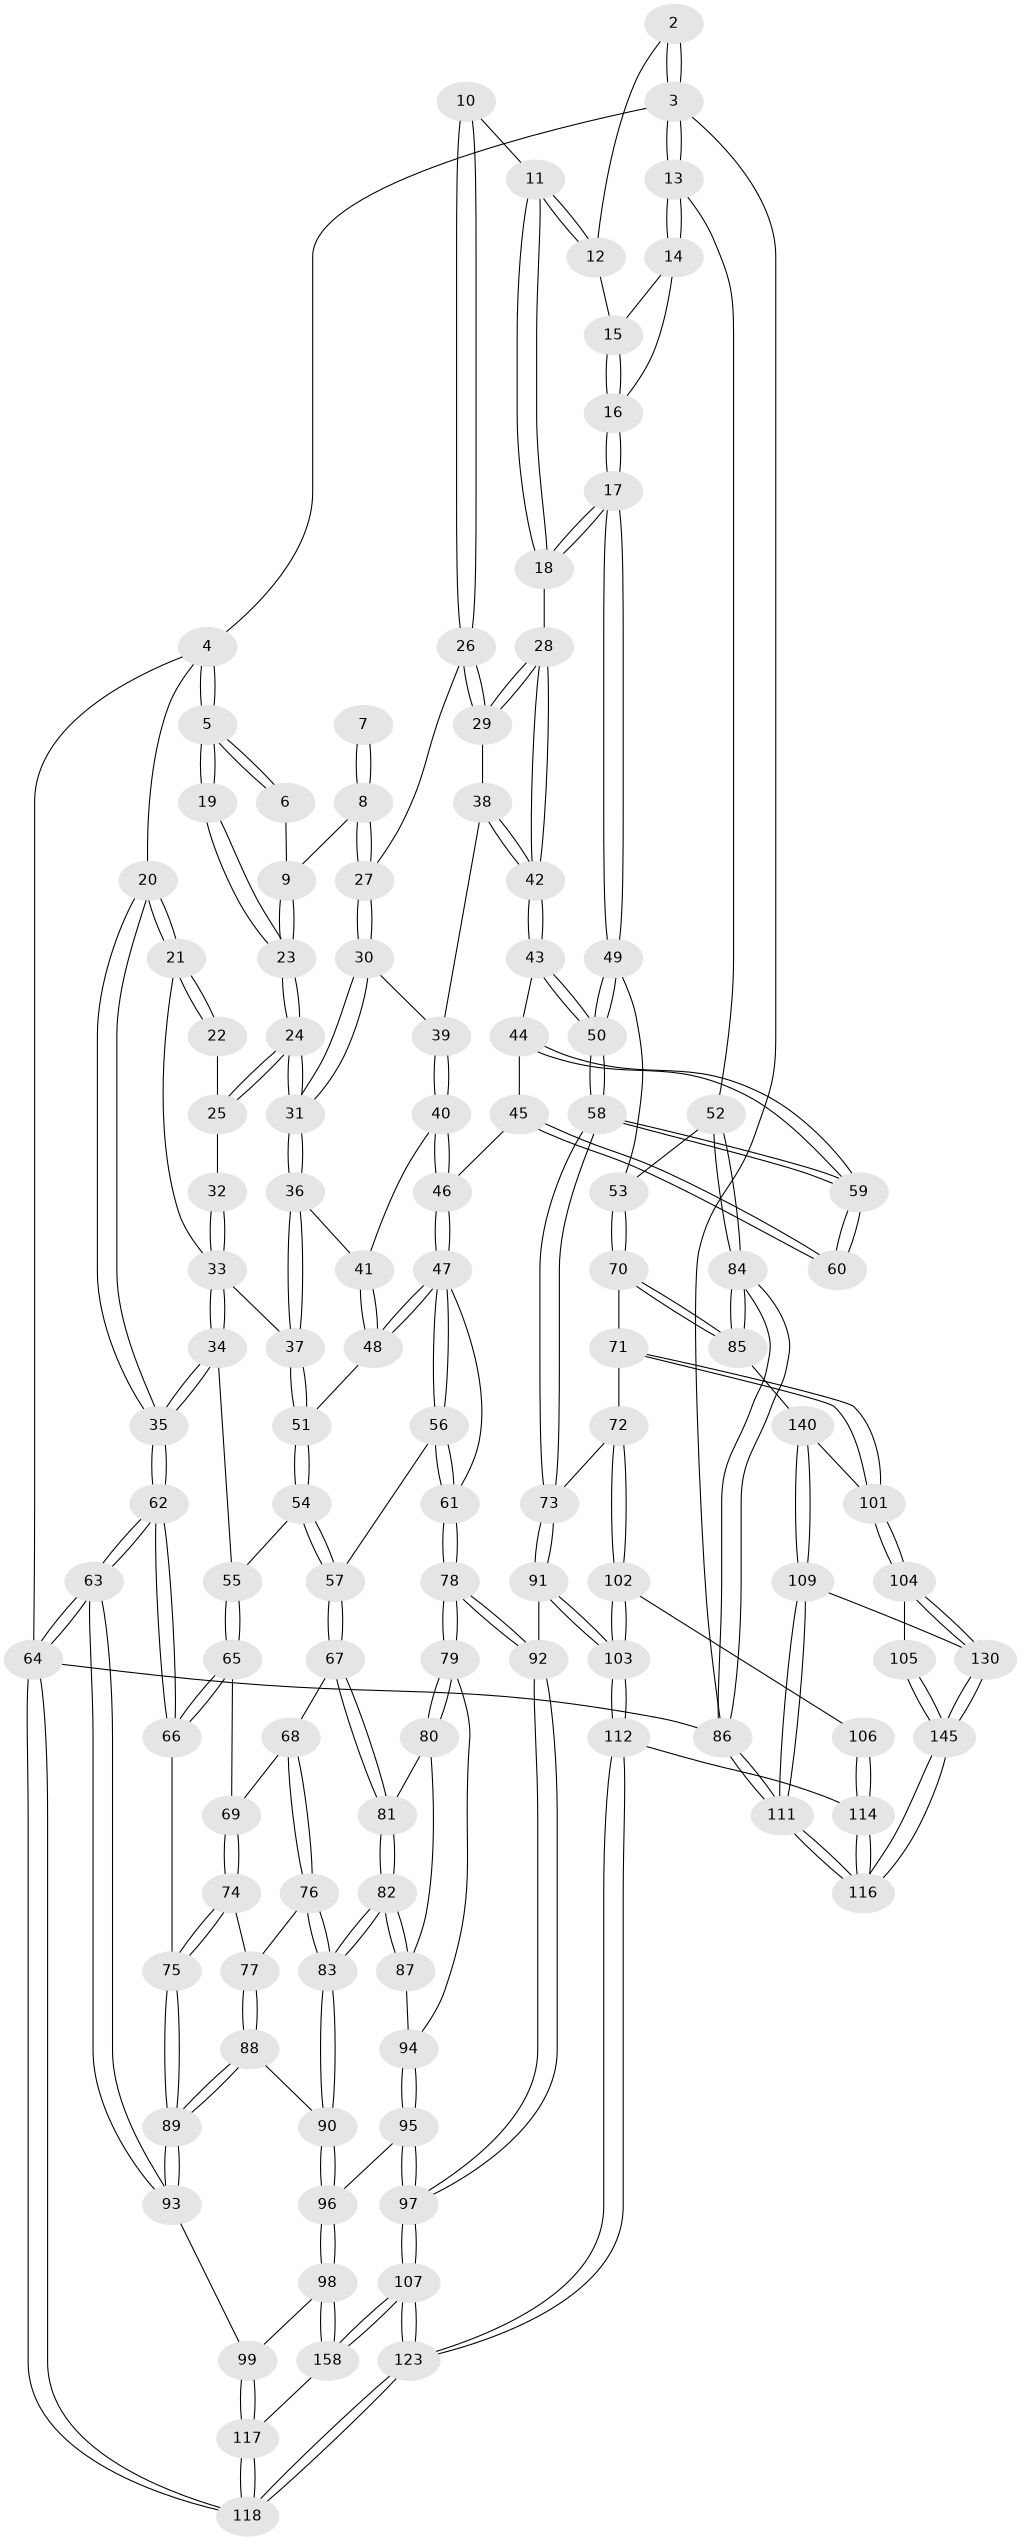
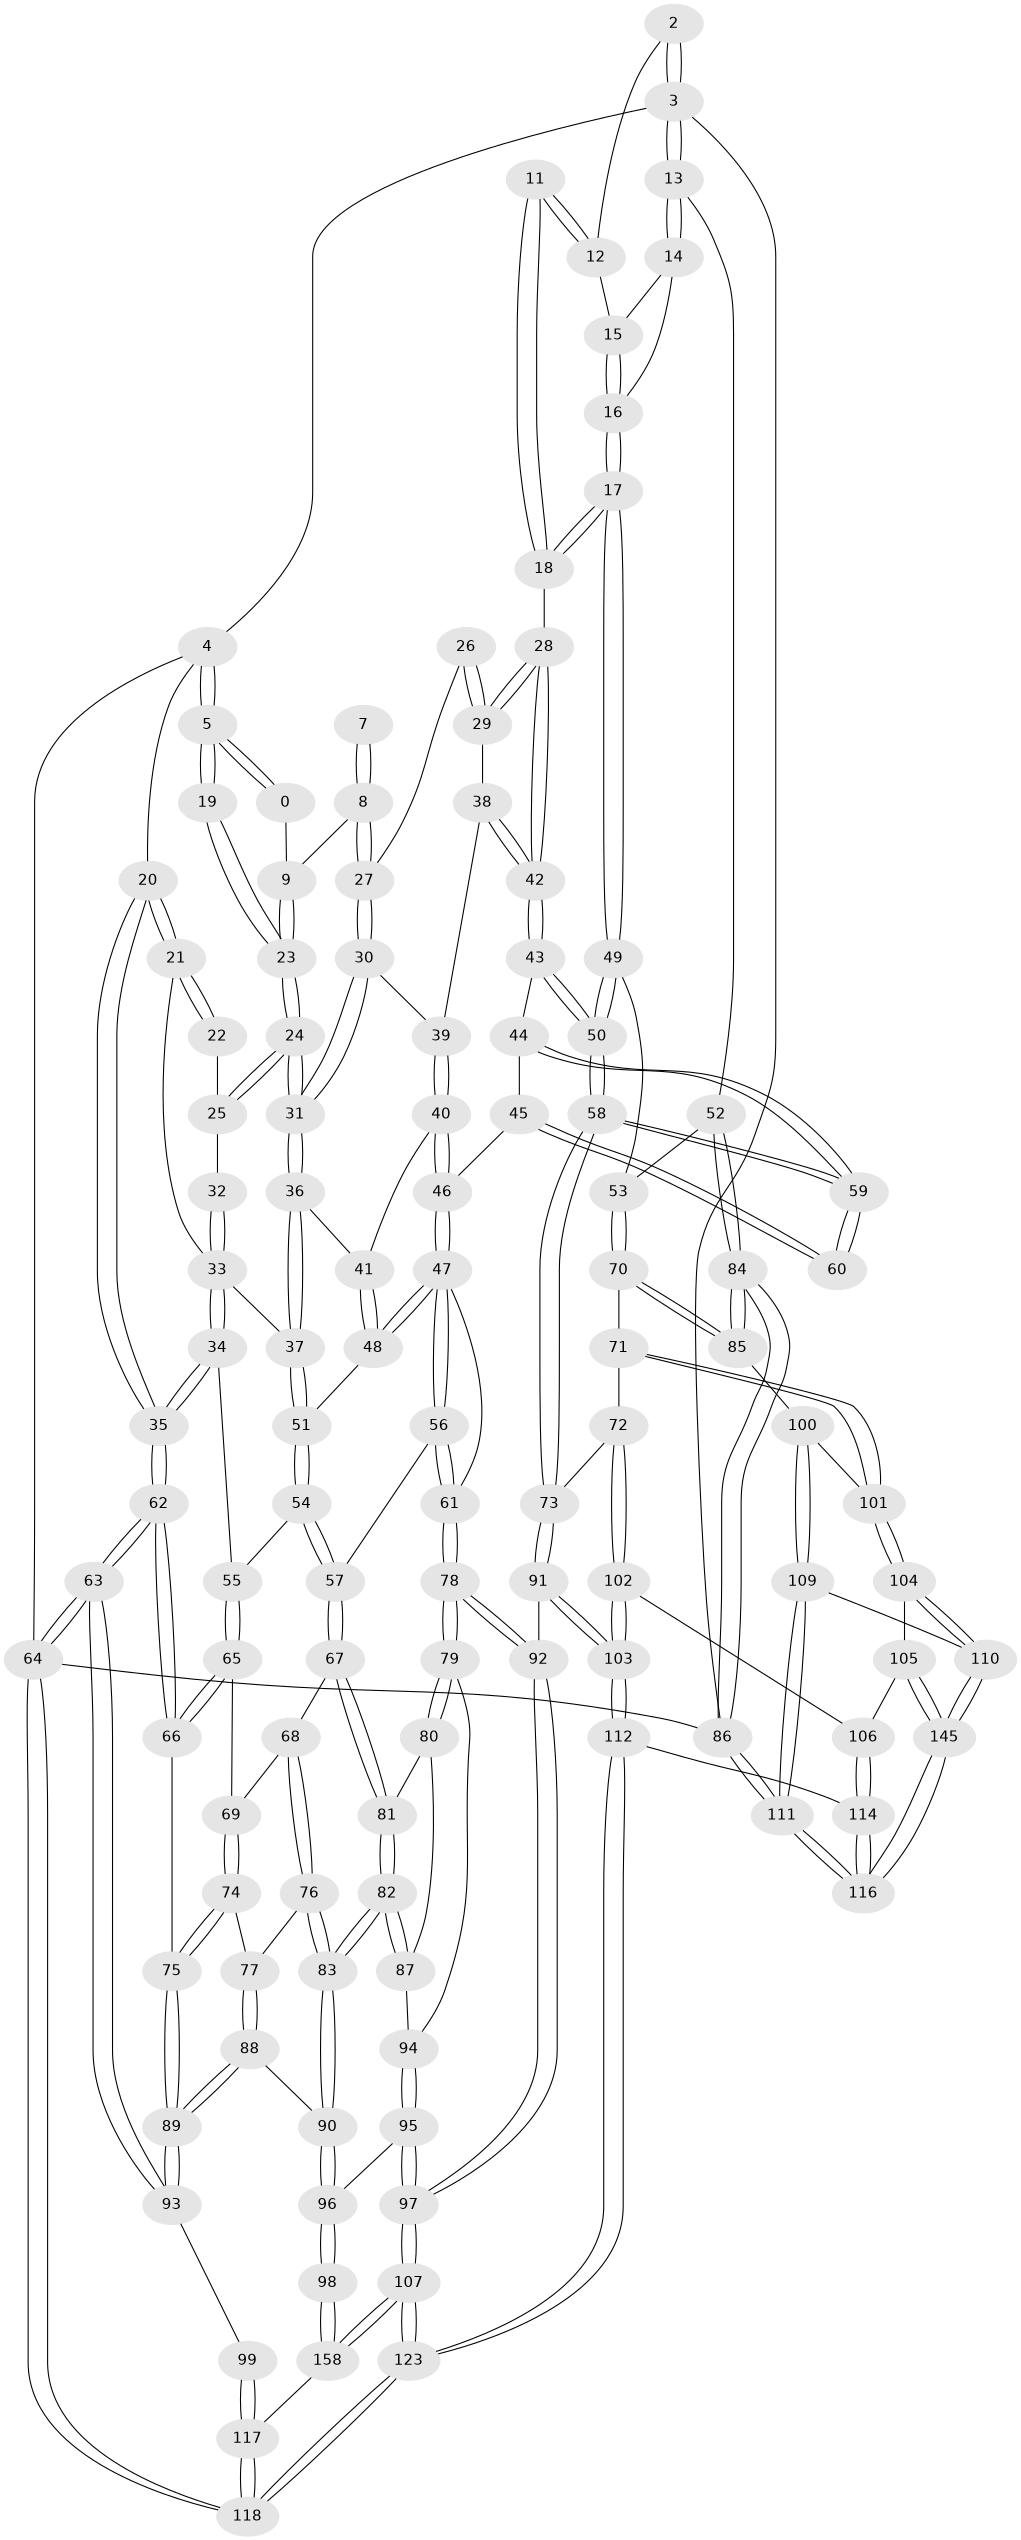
(466, 102) -> none
(286, 803) -> (286, 803)
(803, 1426) -> (803, 1426)
(986, 1660) -> (986, 1660)
none -> (884, 1699)
(288, 2322) -> none
